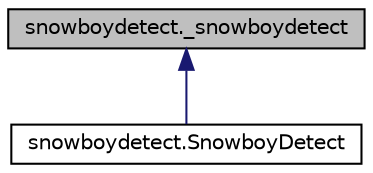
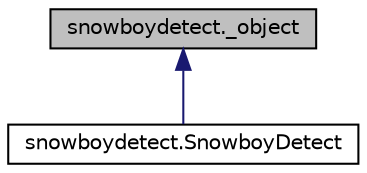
(186, 29) -> (183, 29)
